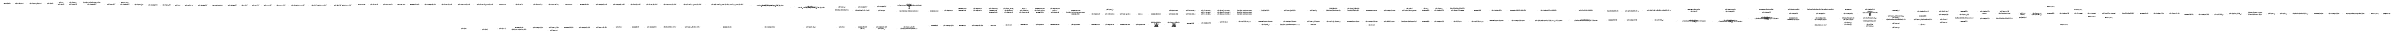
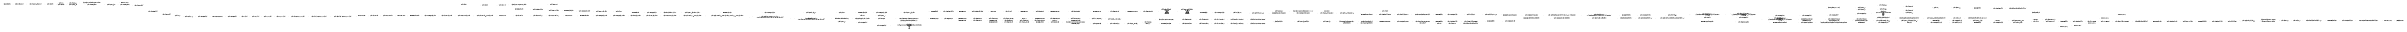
(1896, 11) -> (1909, 23)
none -> (1076, 19)
